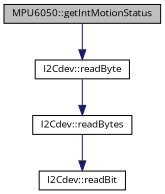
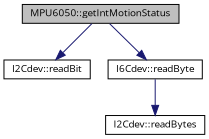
(82, 69) -> (155, 69)
(82, 148) -> (77, 38)
